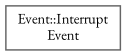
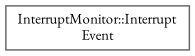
(63, 28) -> (98, 28)
